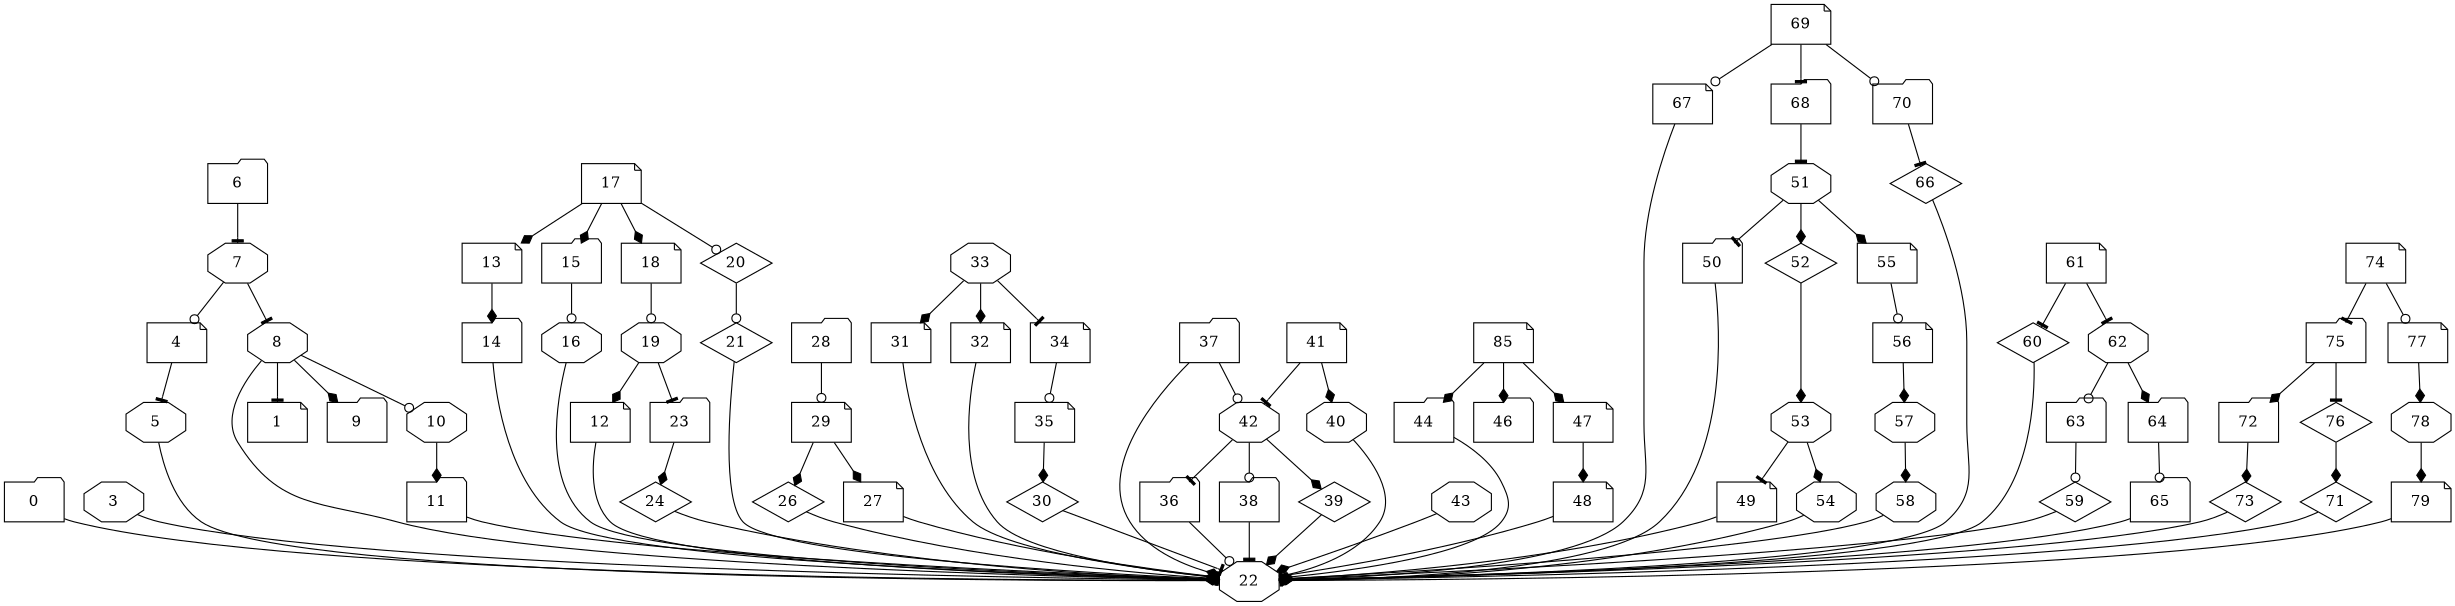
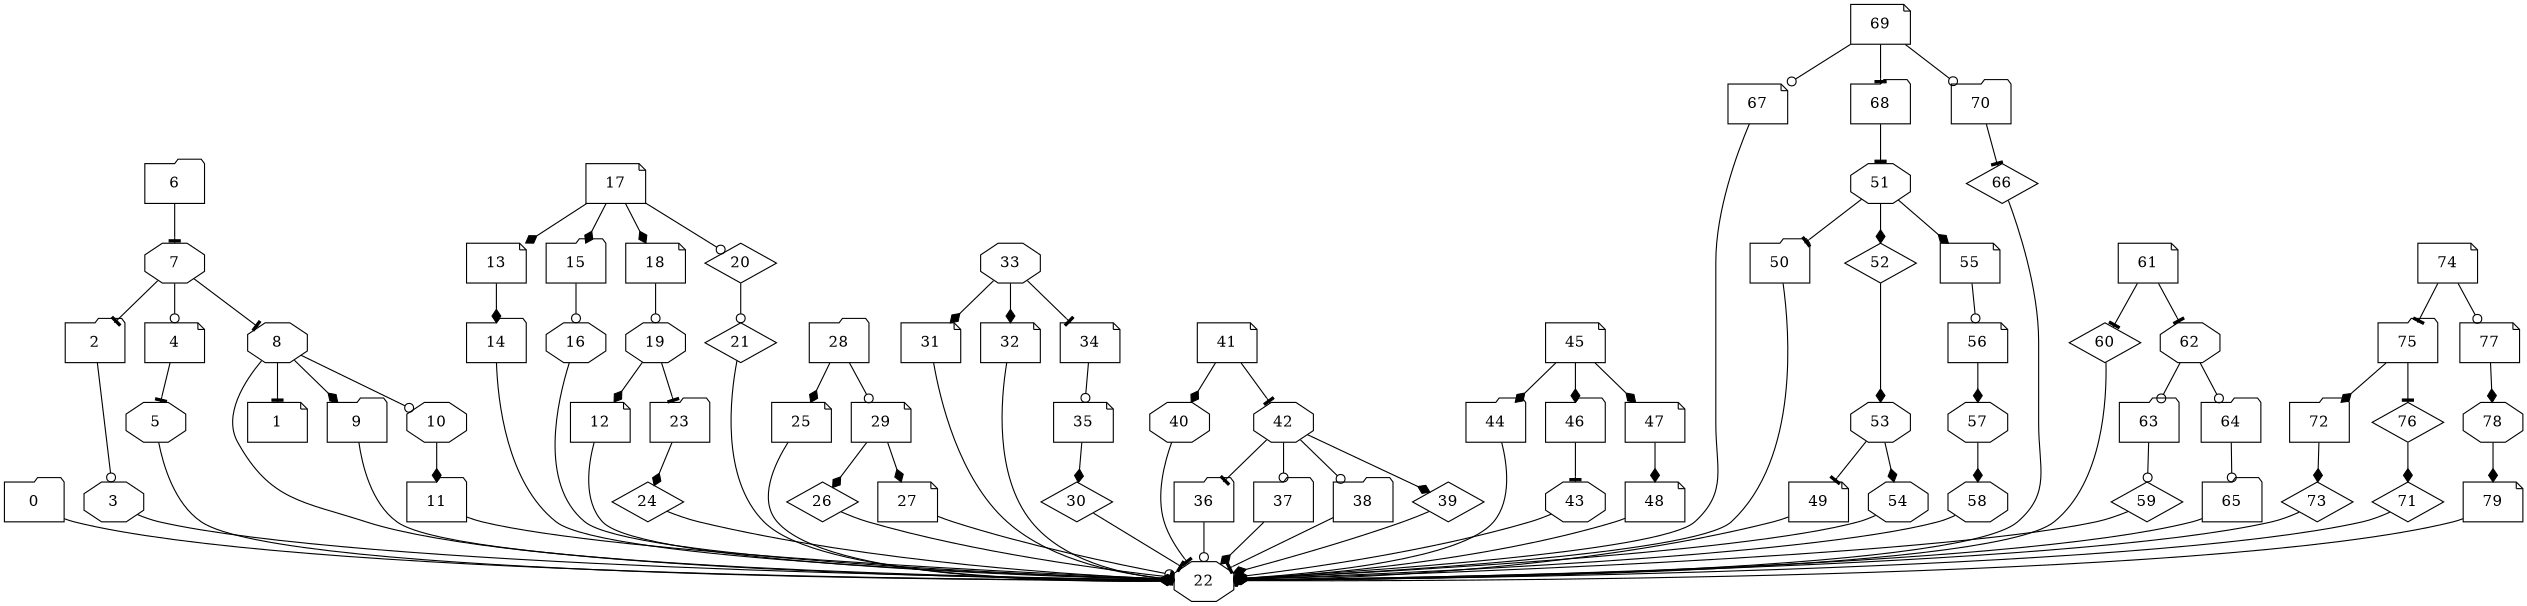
none -> (95, 343)
(1504, 343) -> (1575, 343)
(2135, 377) -> (2209, 379)
(1227, 379) -> (1284, 458)
none -> (802, 422)
none -> (1575, 459)
none -> (734, 566)
